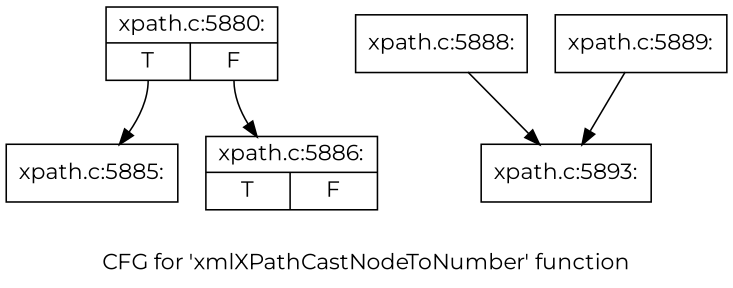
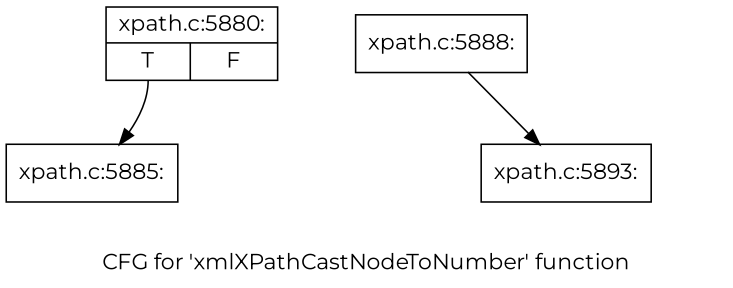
(641, 44) -> none
(292, 173) -> none
